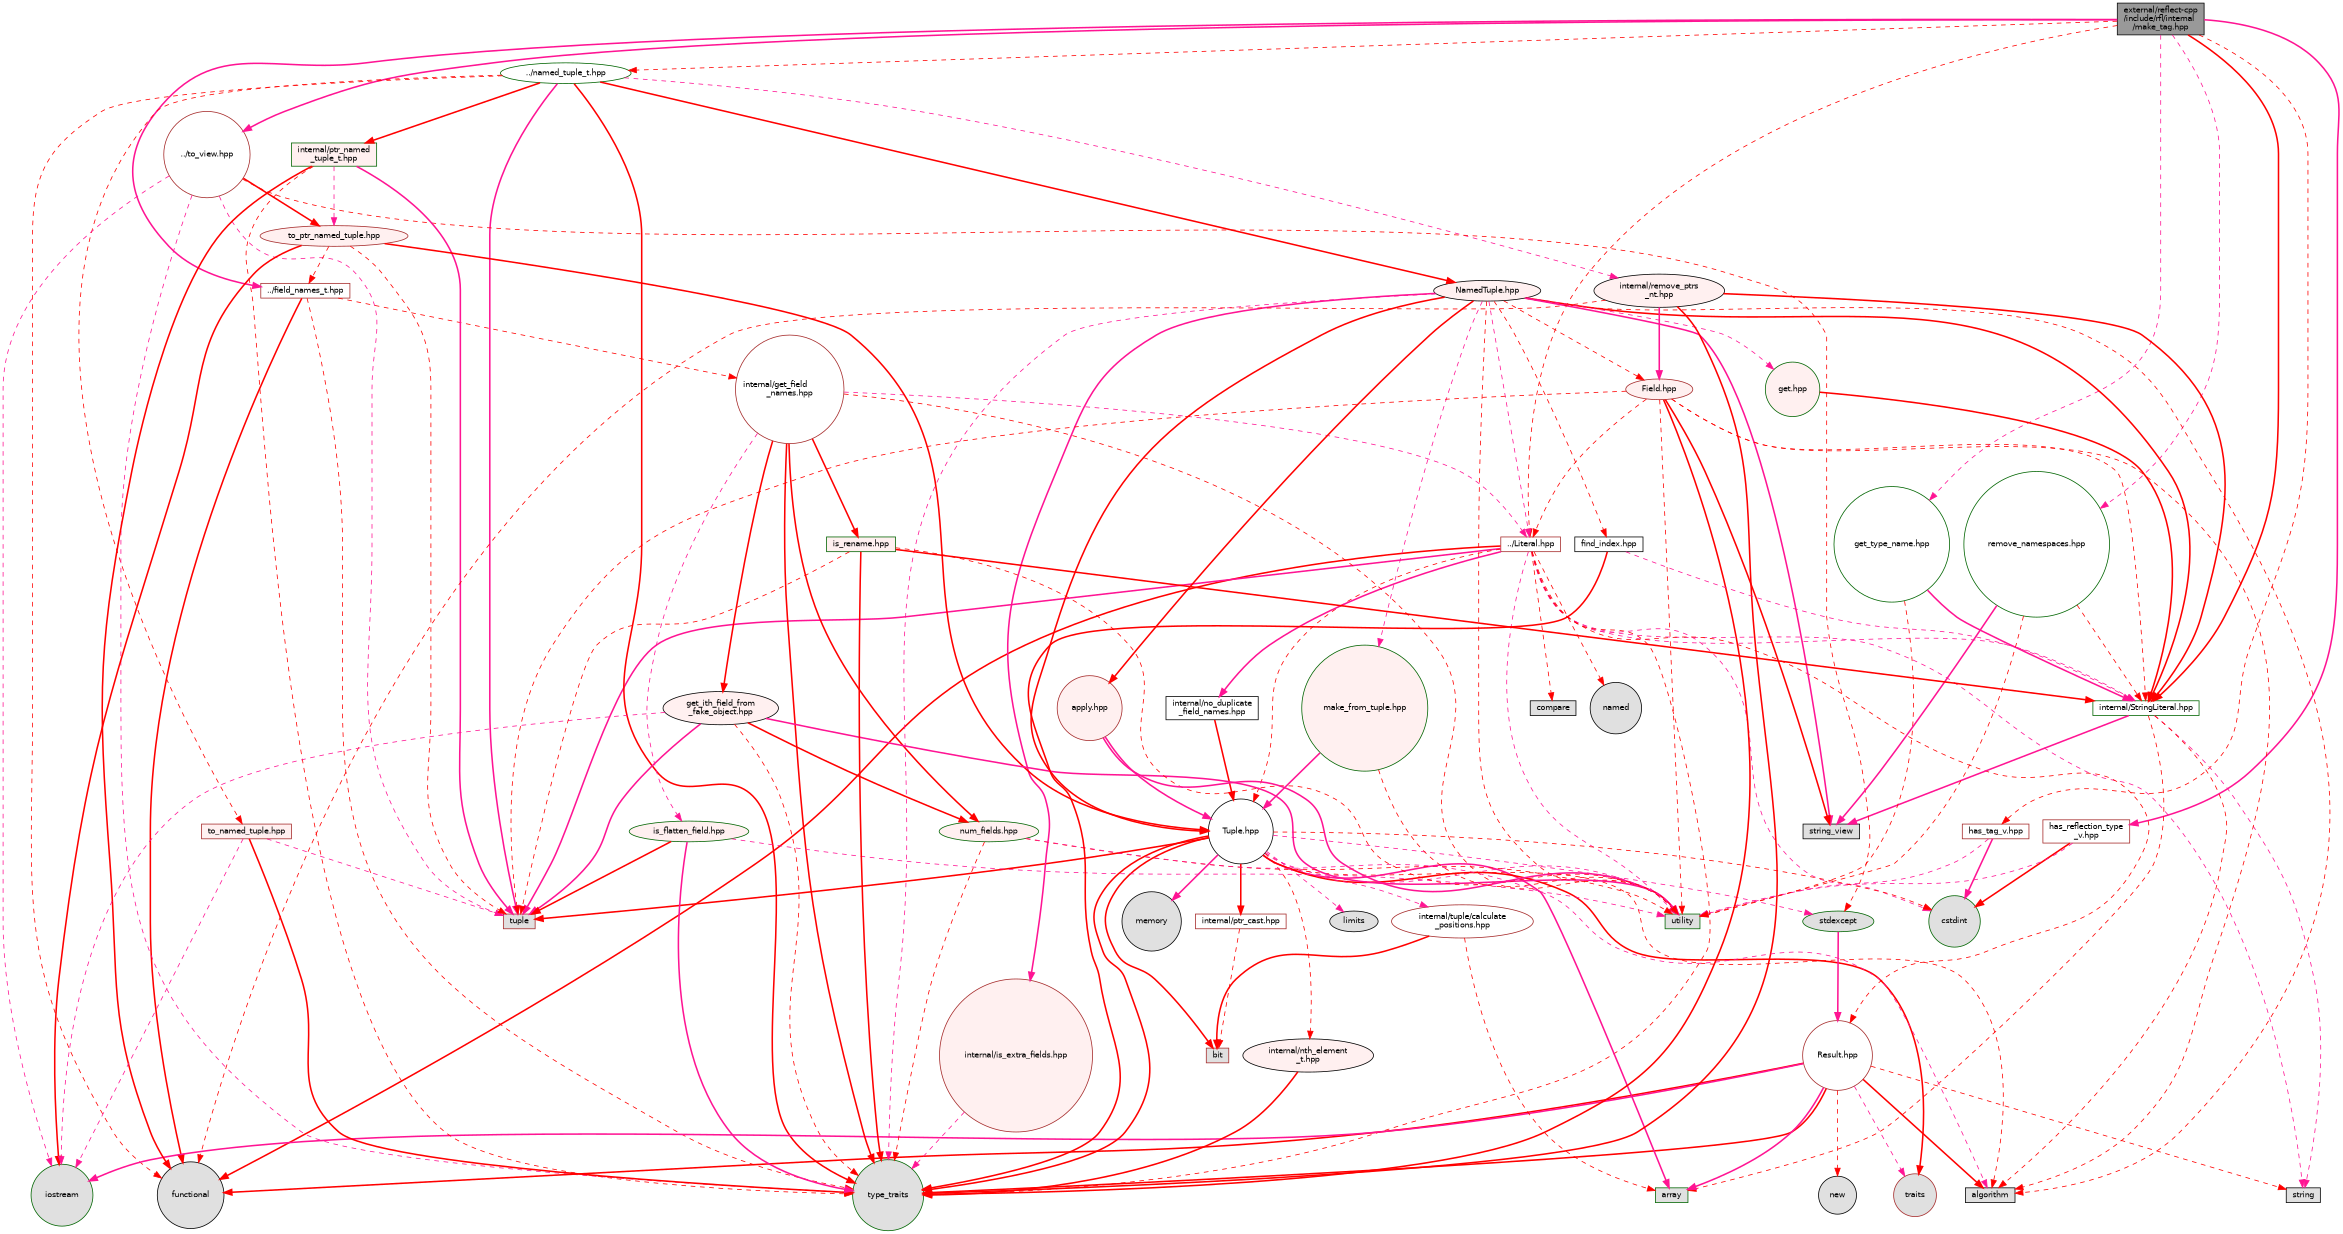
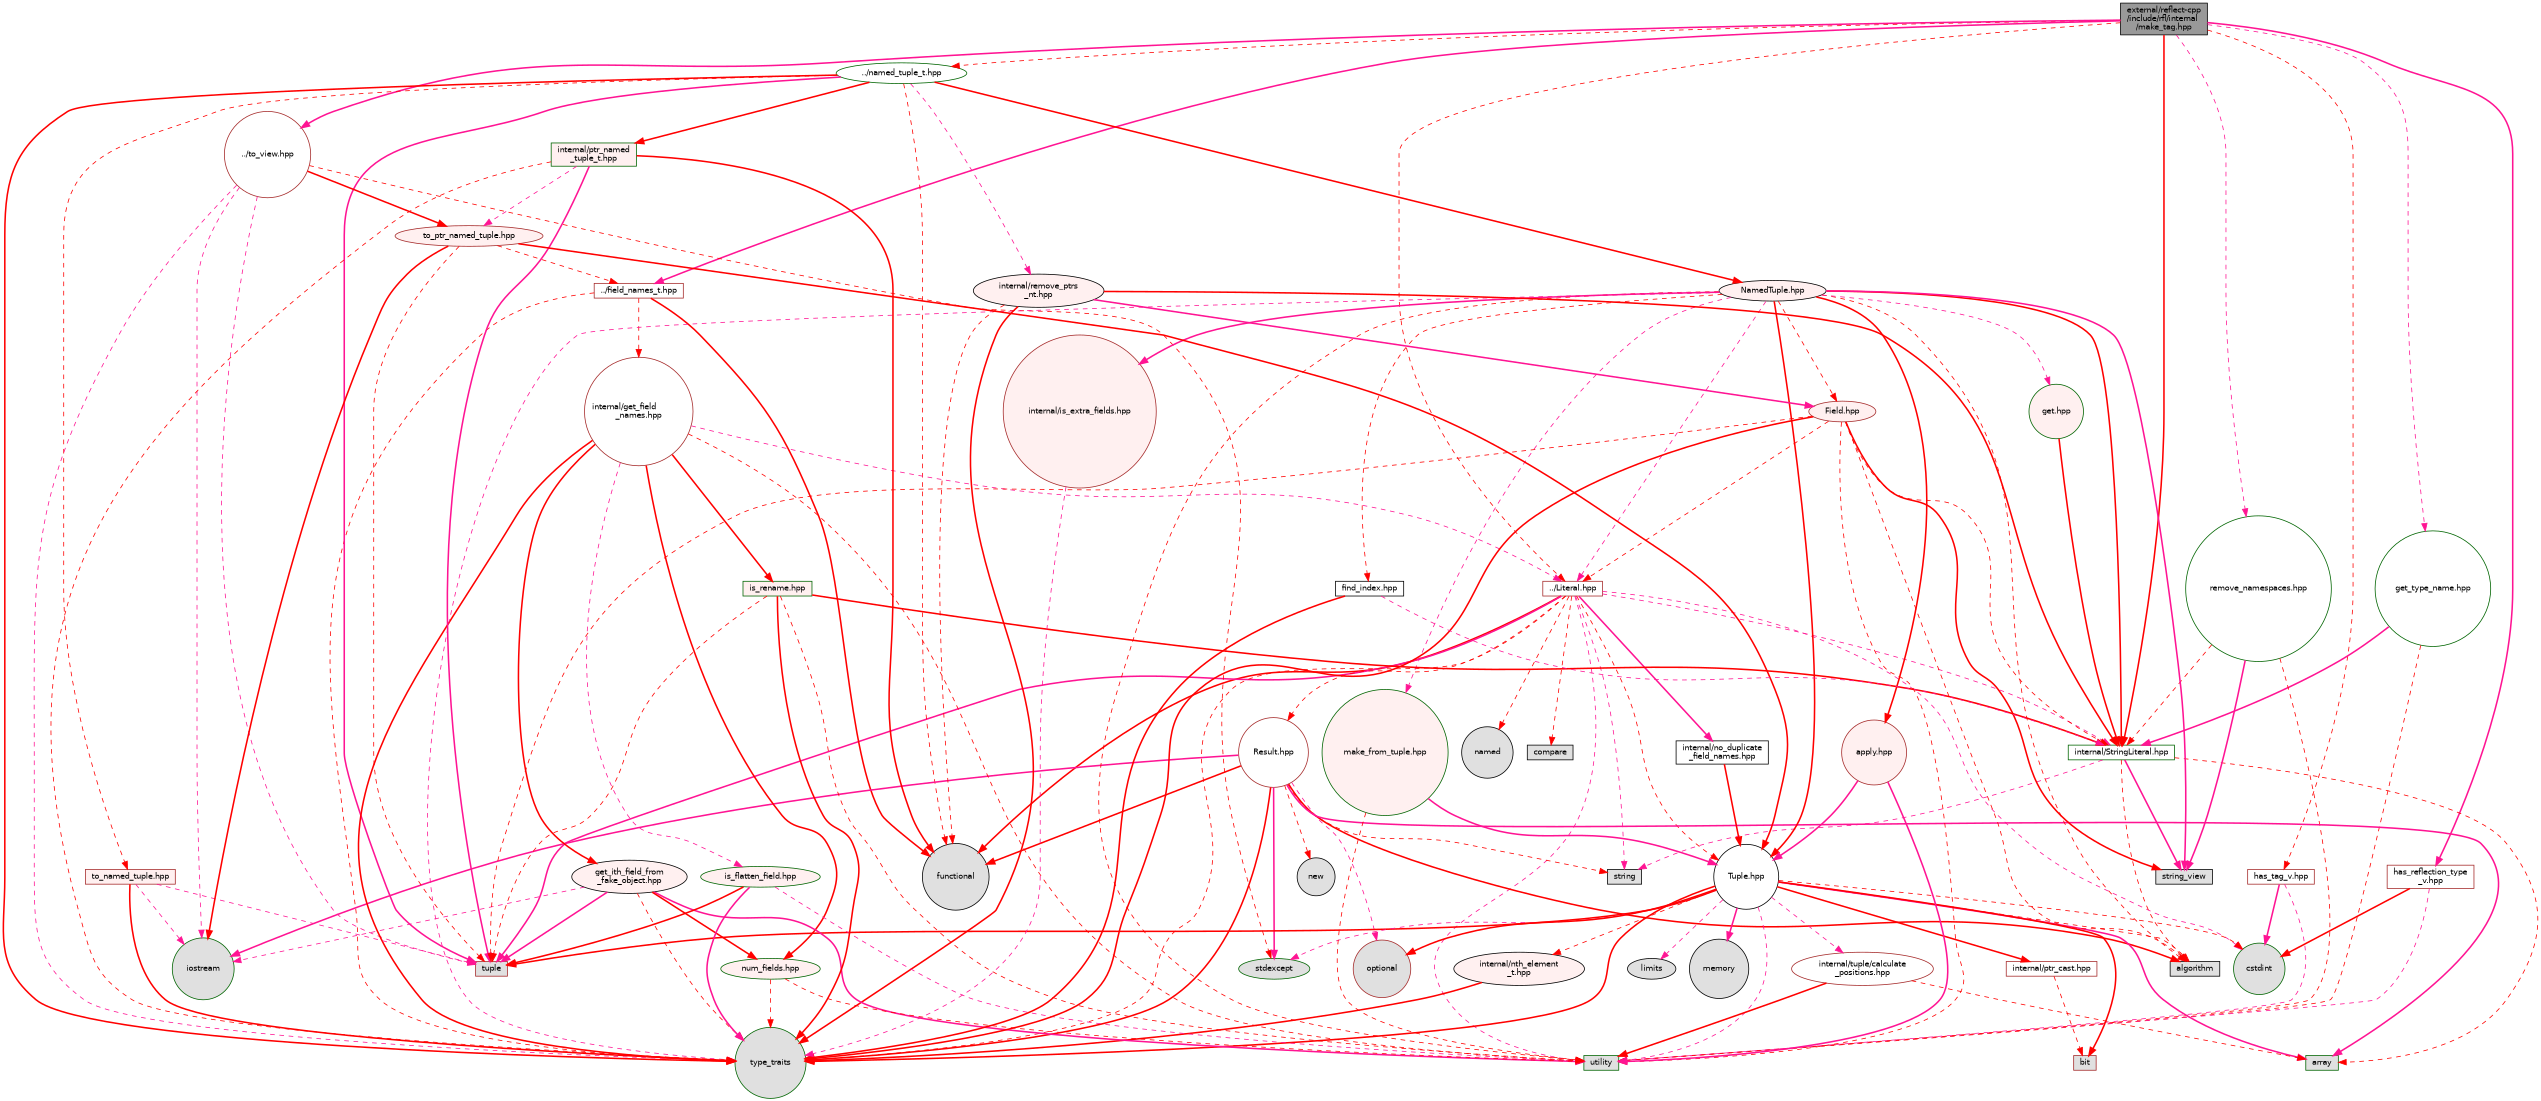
(1572, 911) -> none
(1298, 955) -> (1727, 1019)
(1838, 972) -> (1274, 869)
(1915, 1195) -> (1382, 969)
